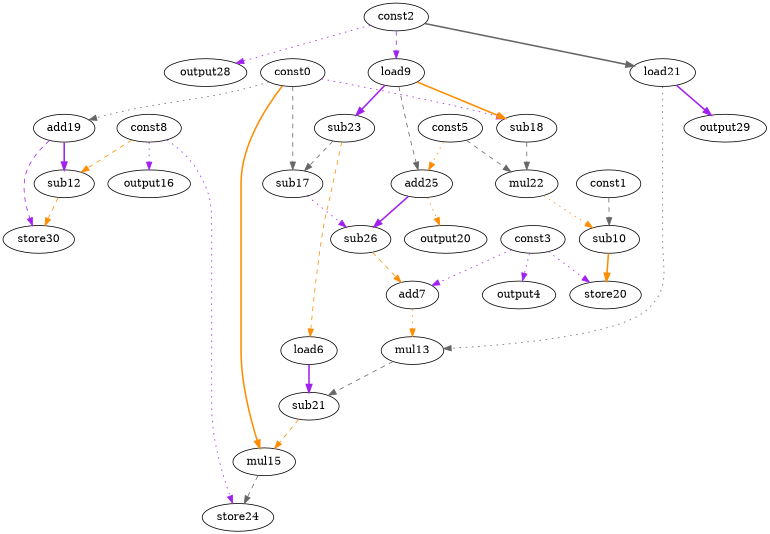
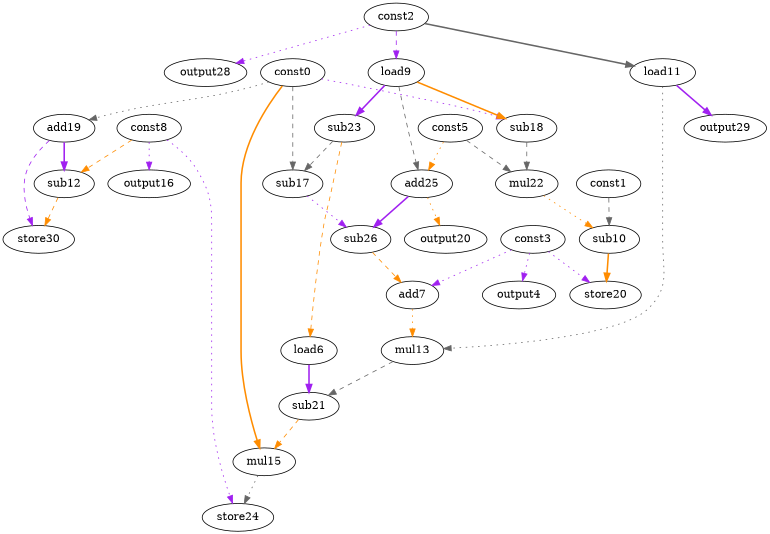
(663, 73) -> (663, 73)
(253, 486) -> (253, 486)
